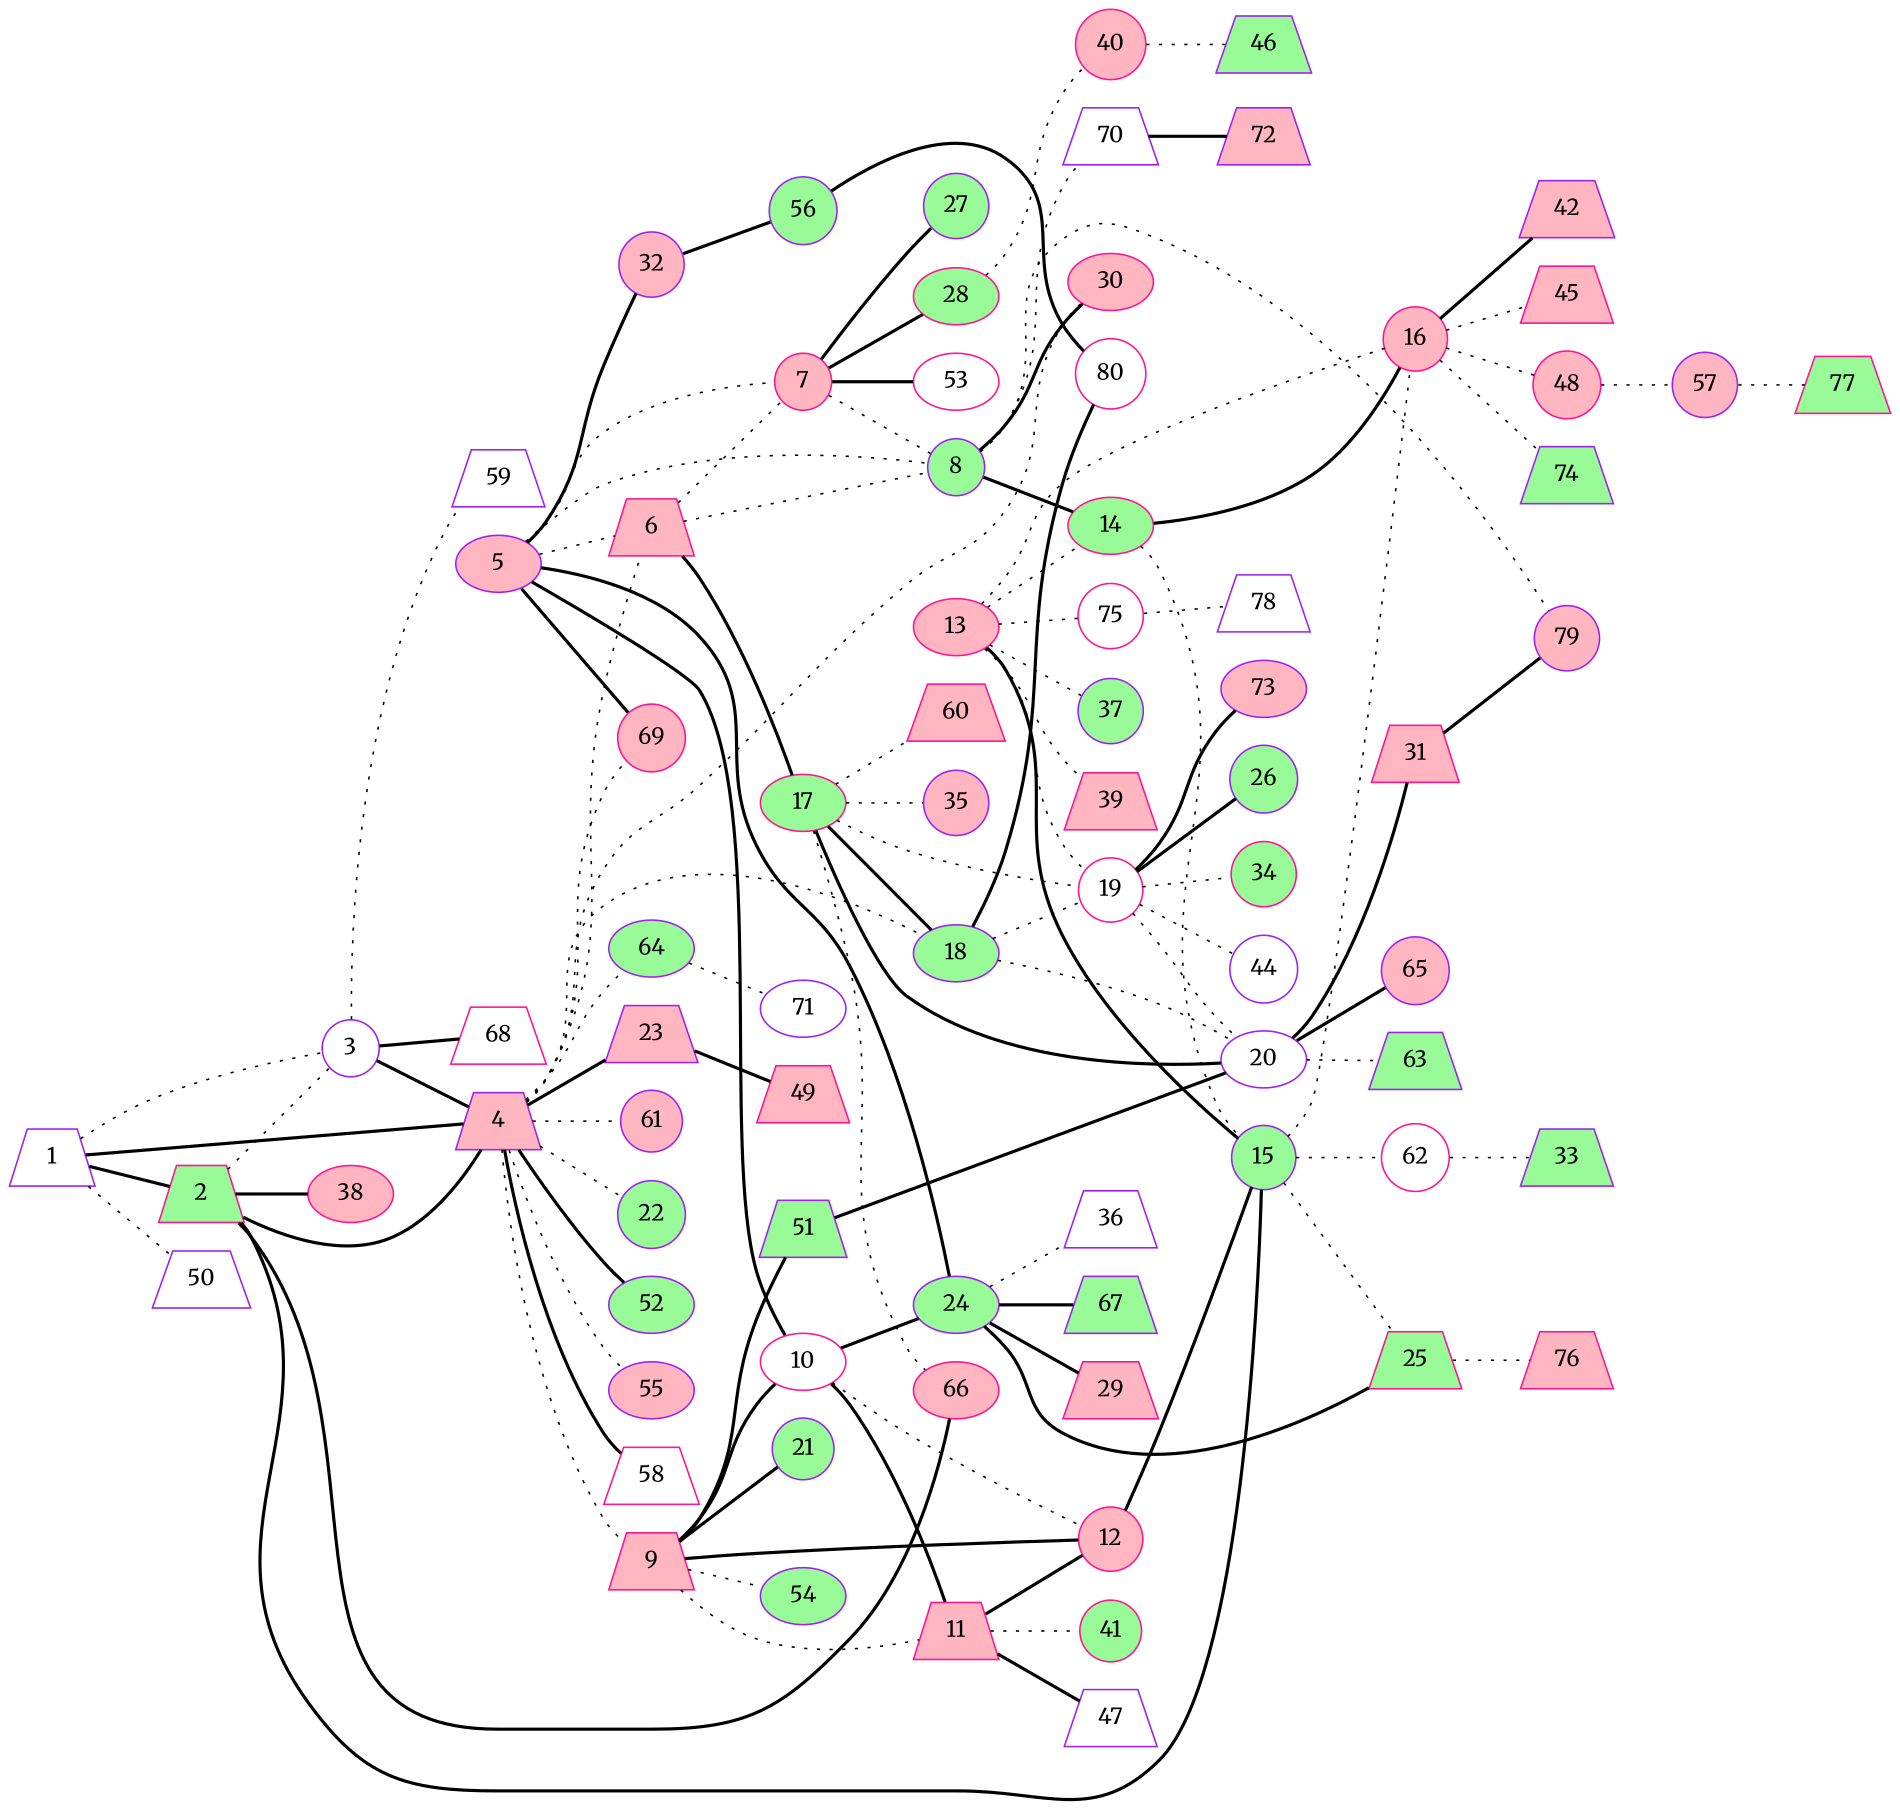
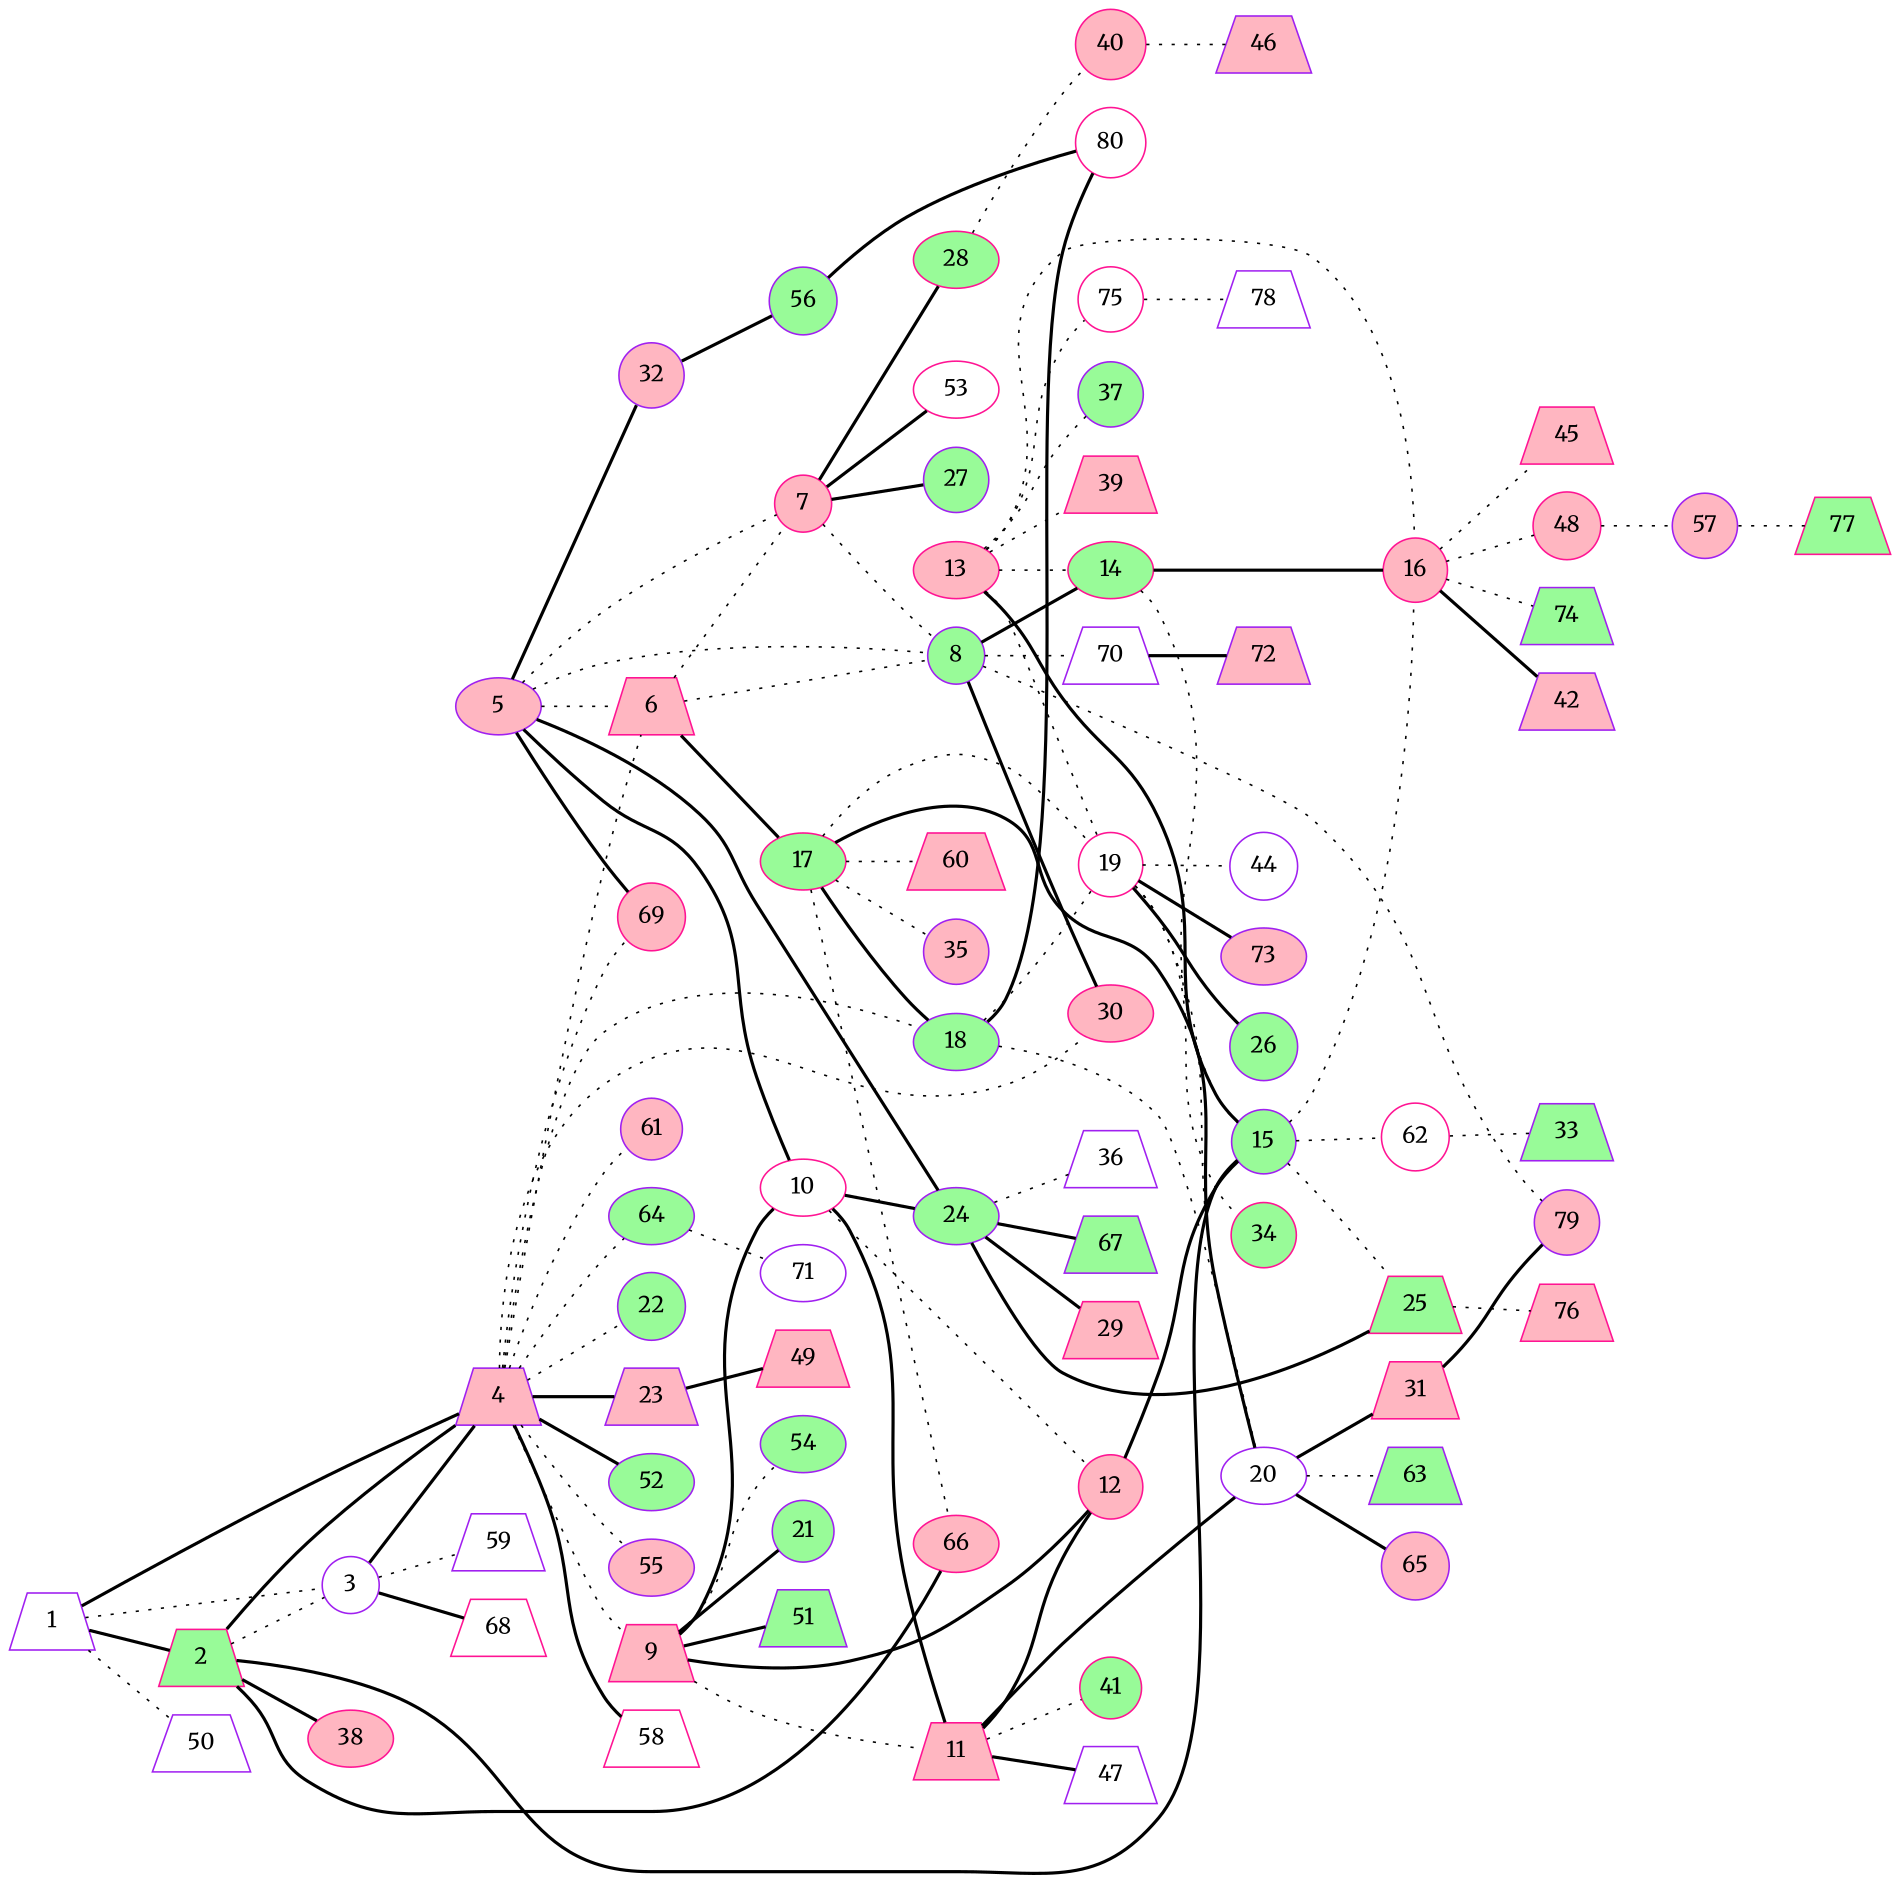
(1264, 44) -> (1264, 44)
(1030, 1145) -> (1104, 1607)
